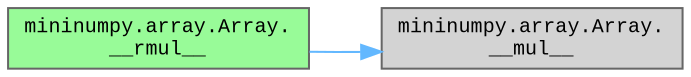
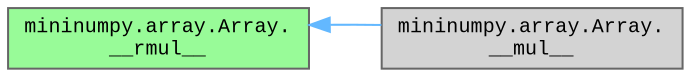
(335, 52) -> (356, 25)
